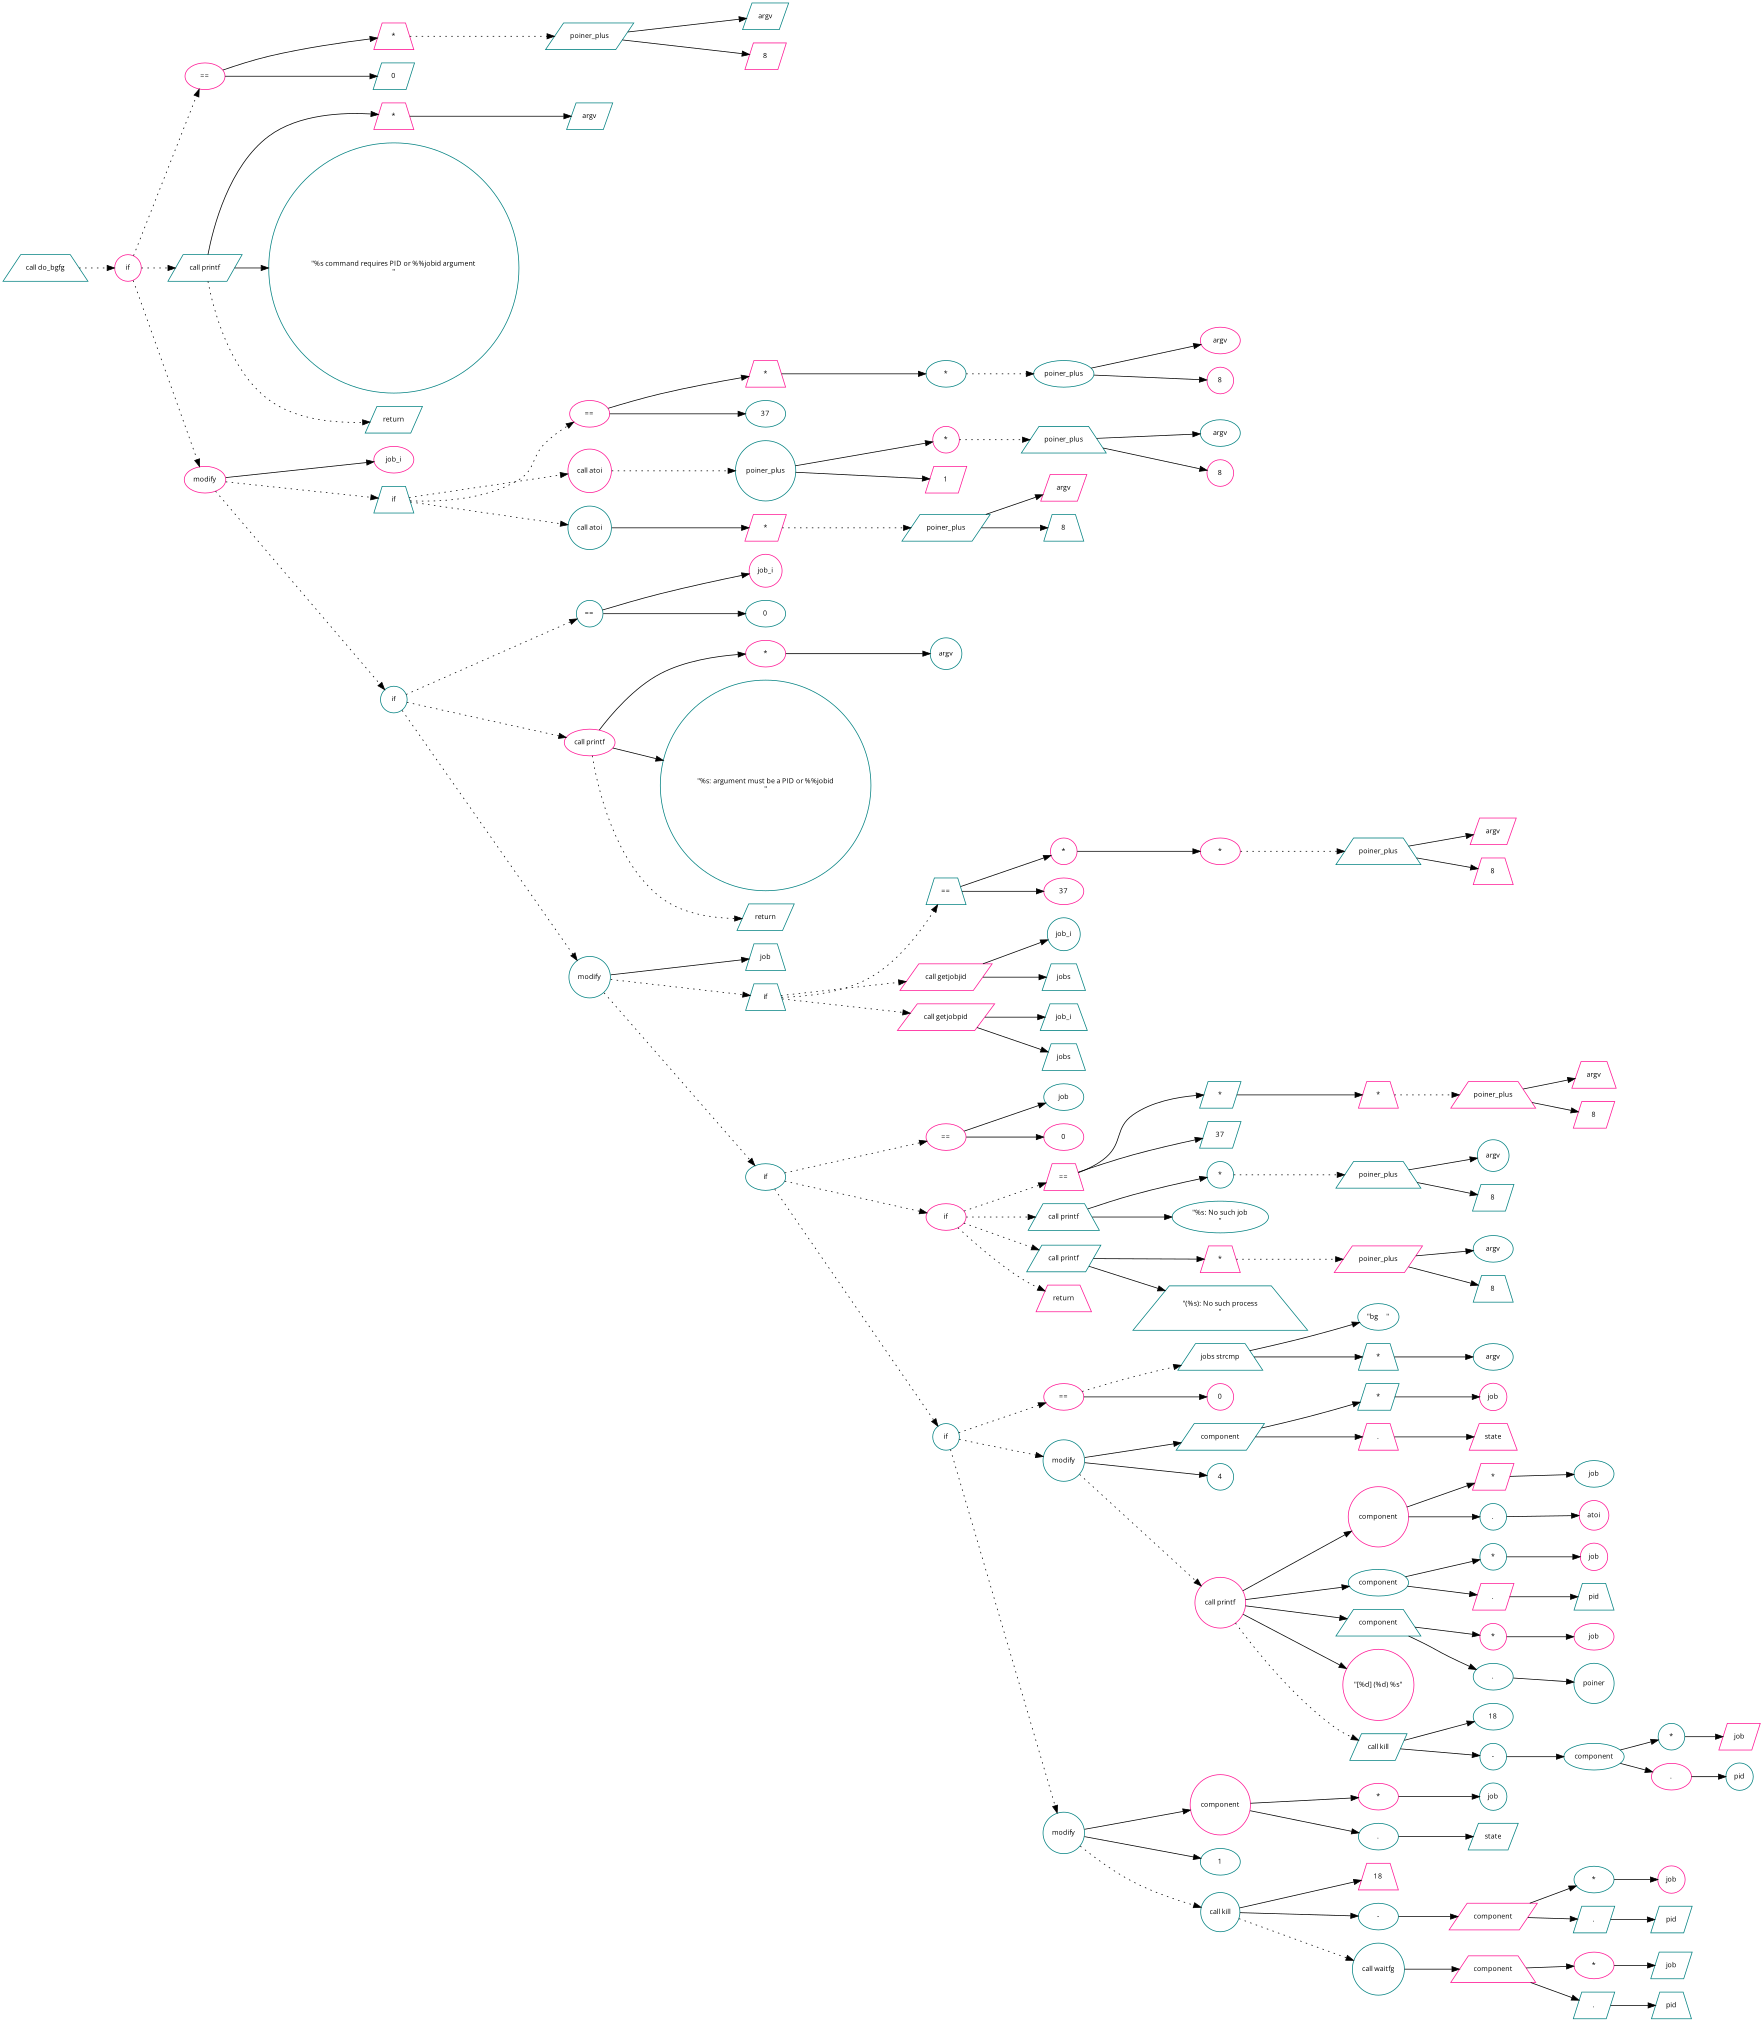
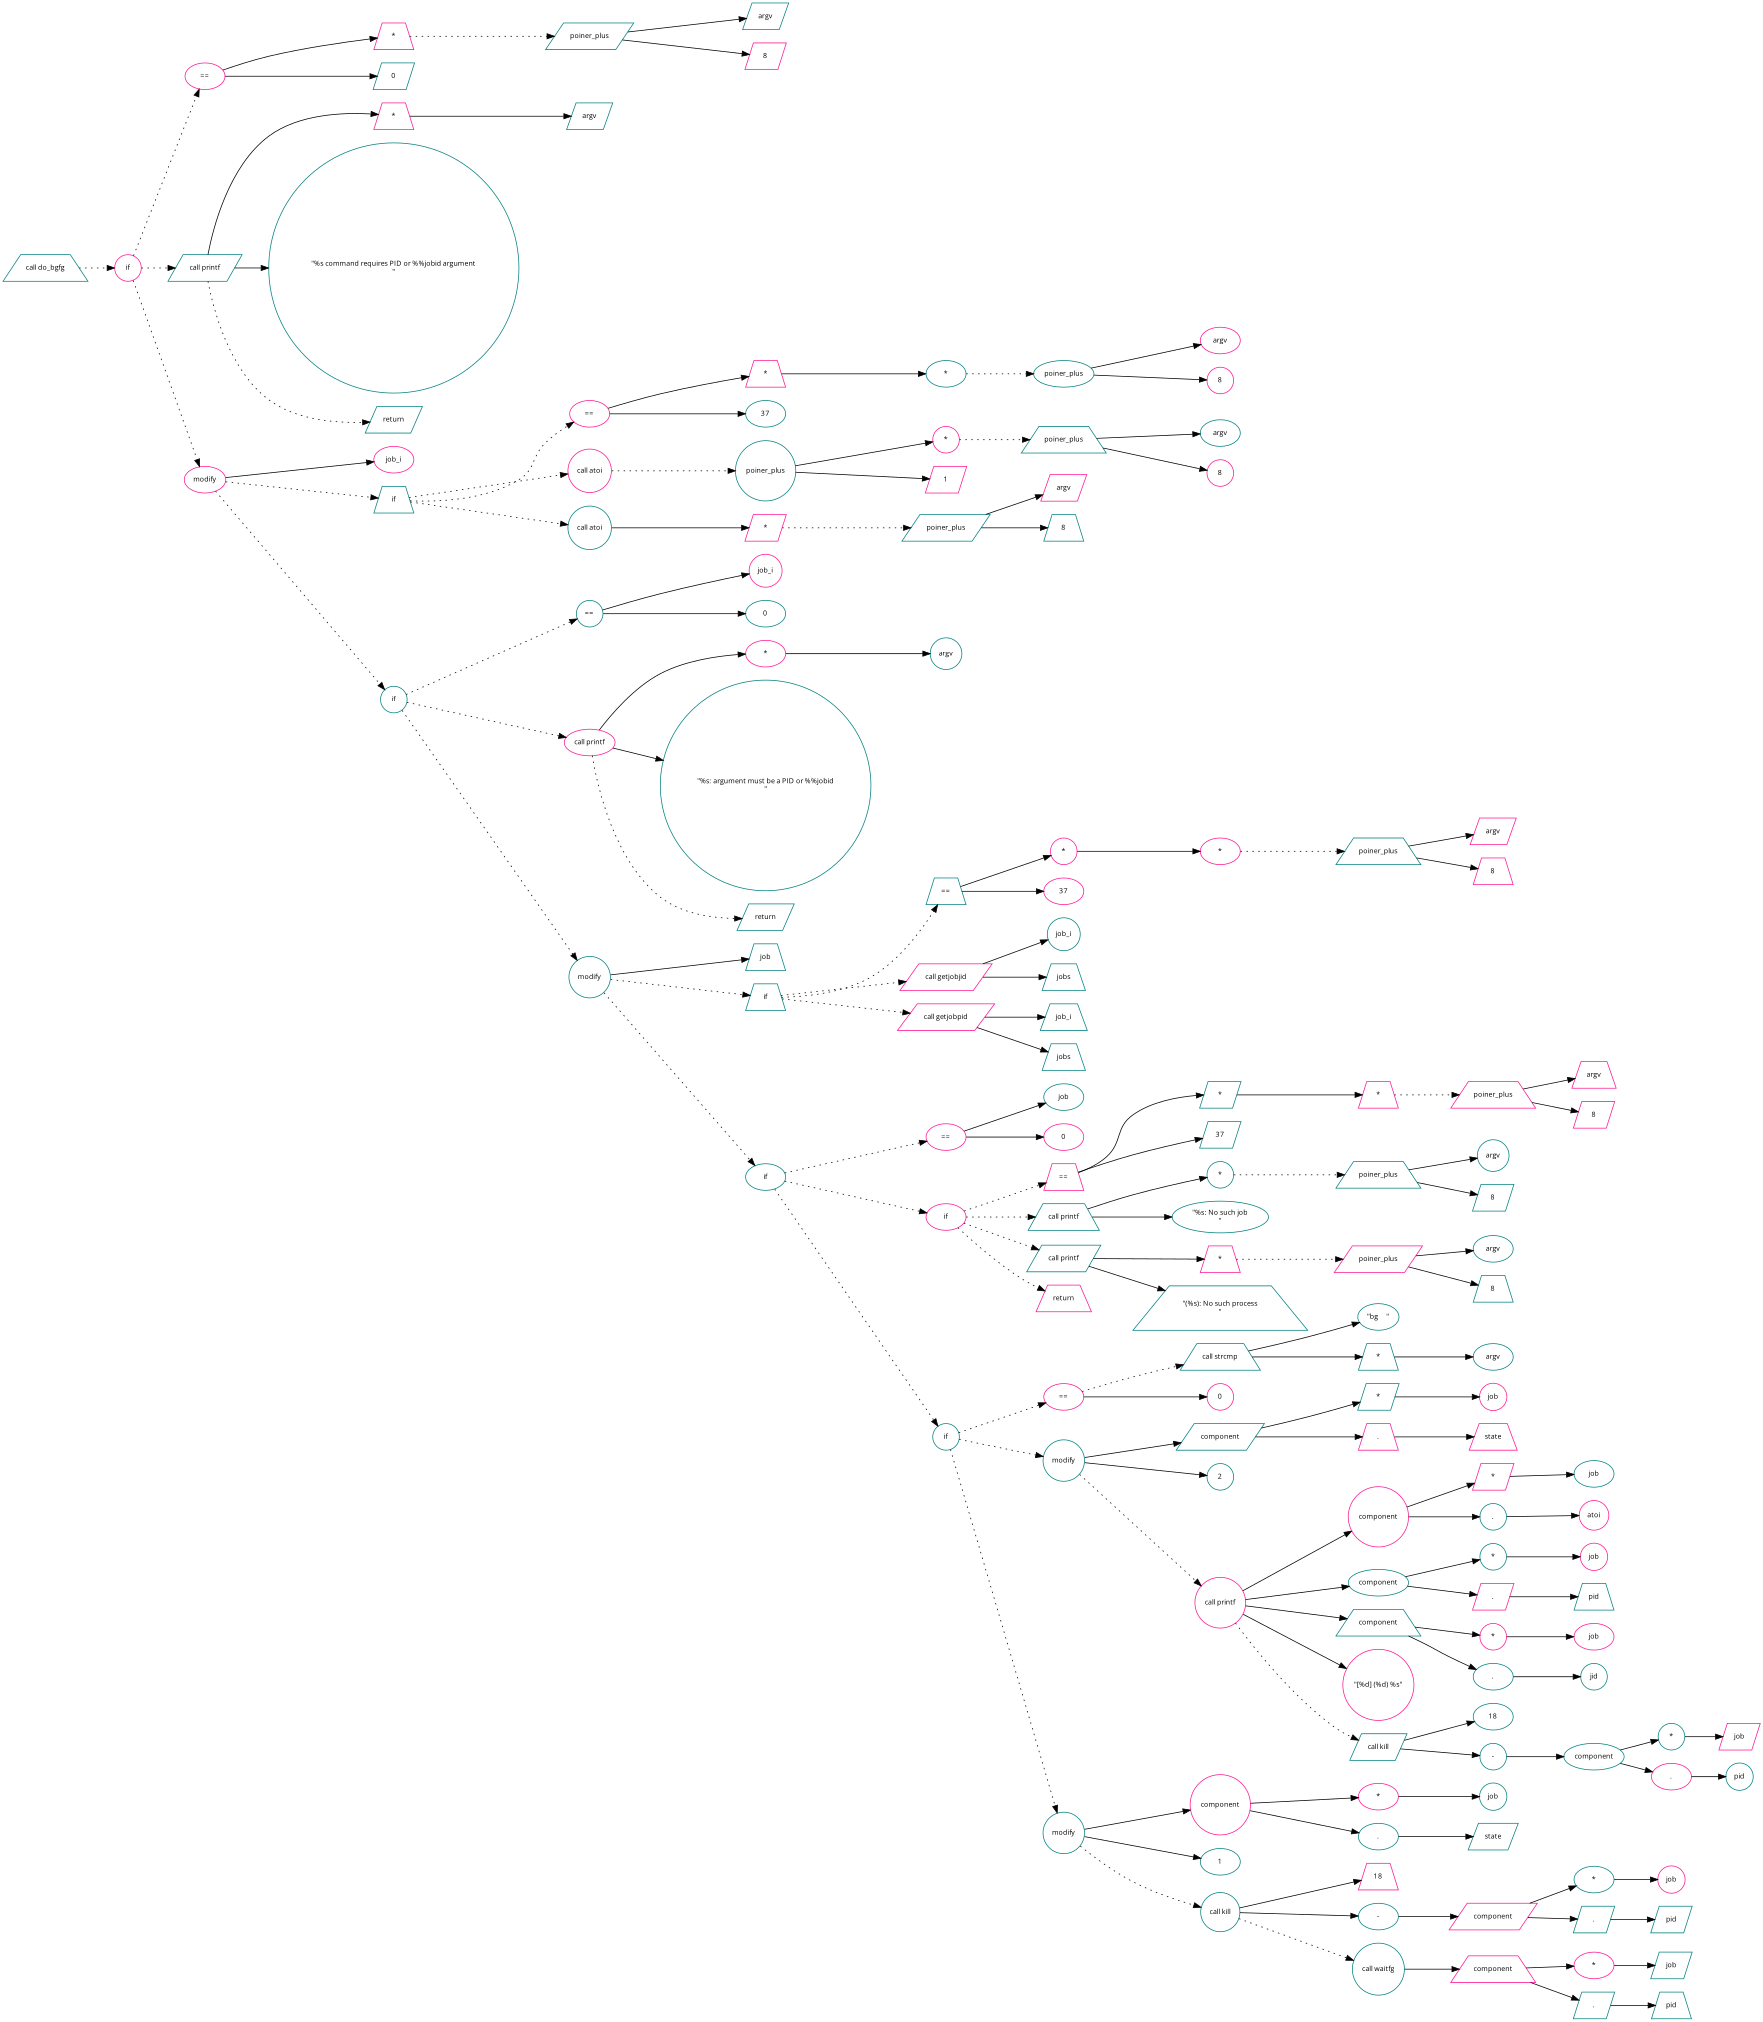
(1220, 1357) -> (1220, 1357)
(1220, 1477) -> (1220, 1477)
(1594, 1683) -> (1594, 1677)
